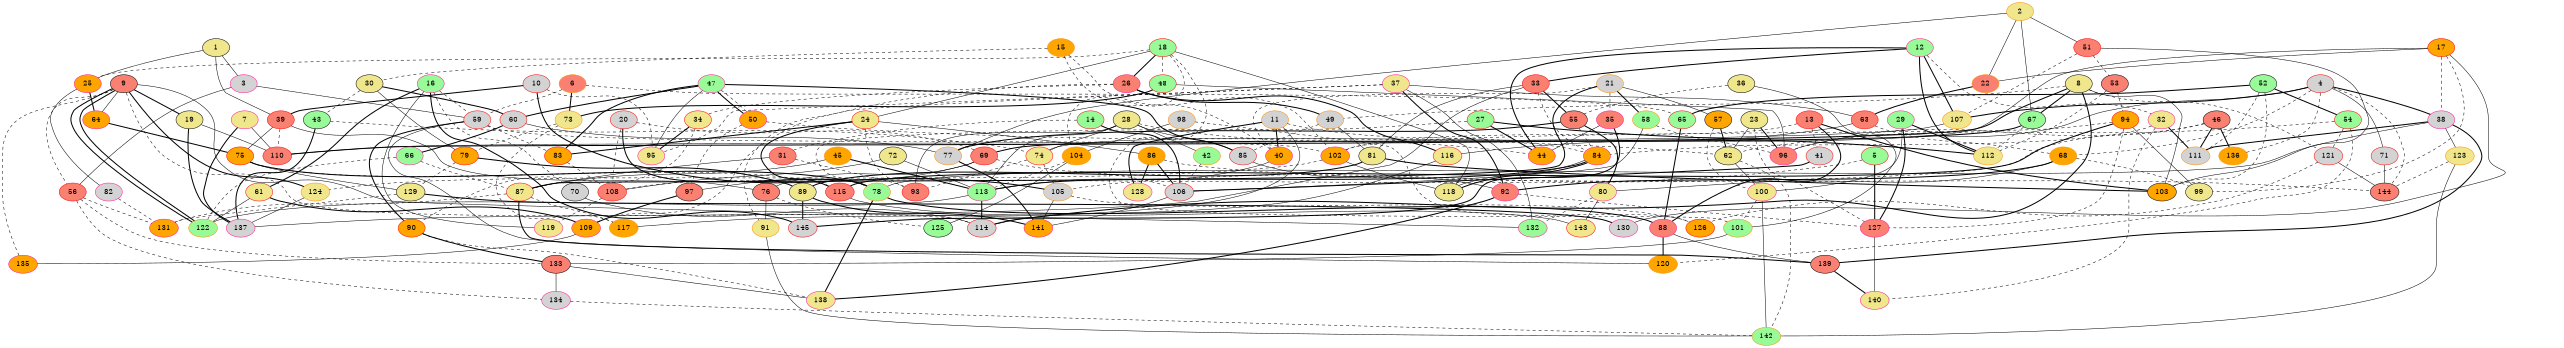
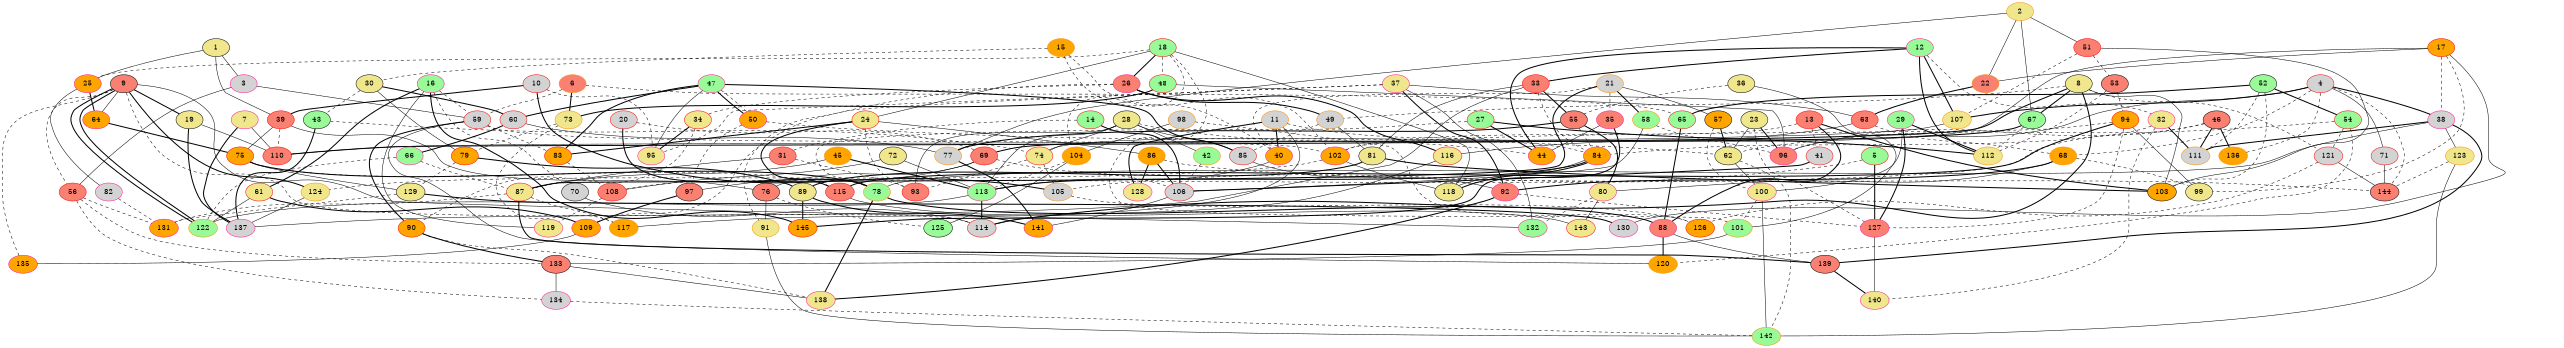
(615, 156) -> none
(1048, 210) -> none
(803, 228) -> (803, 228)
